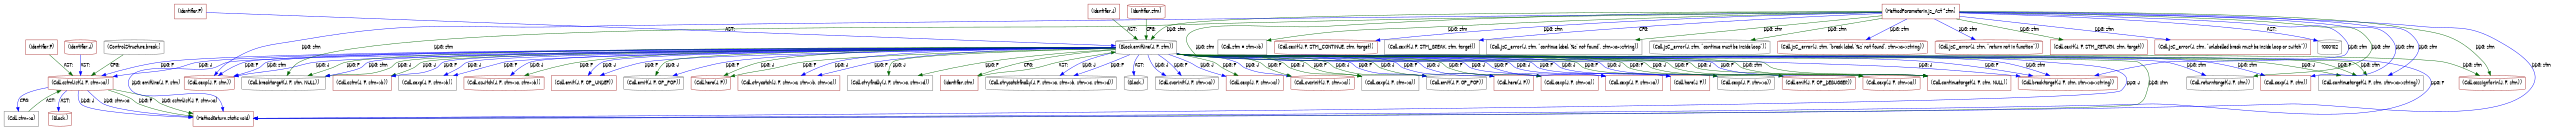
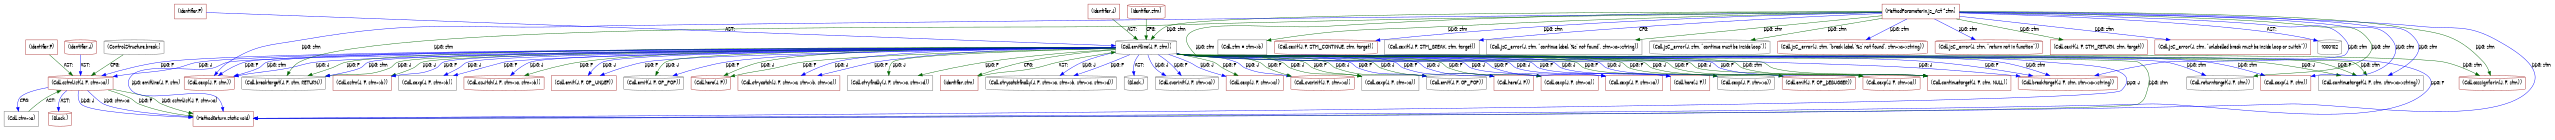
(1146, 47) -> (1146, 47)
(284, 83) -> (284, 83)
